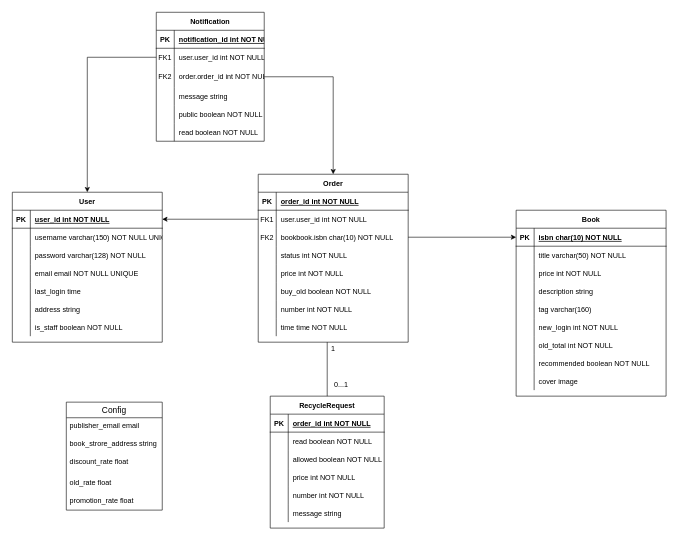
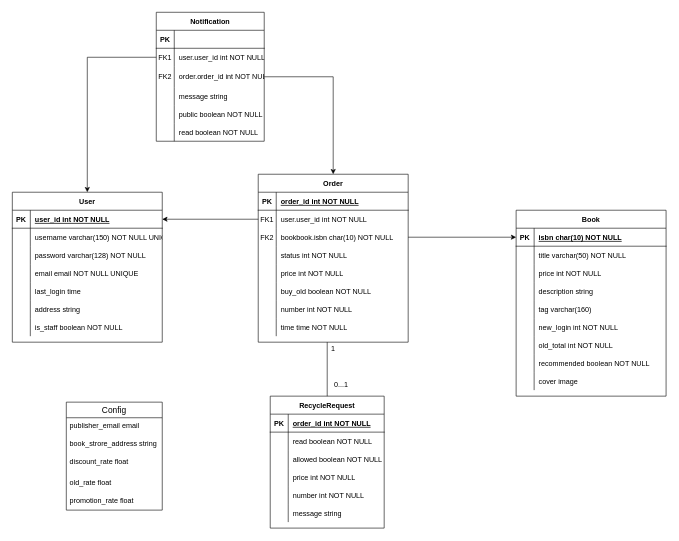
(219, 39) -> none
